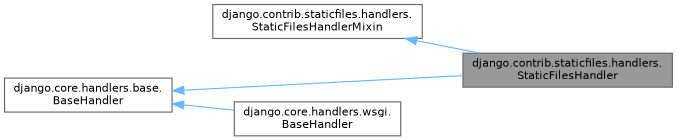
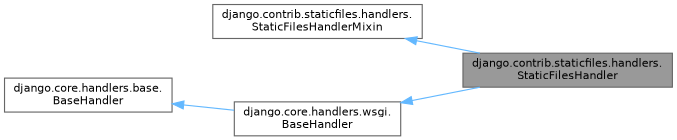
(323, 83) -> (446, 94)
